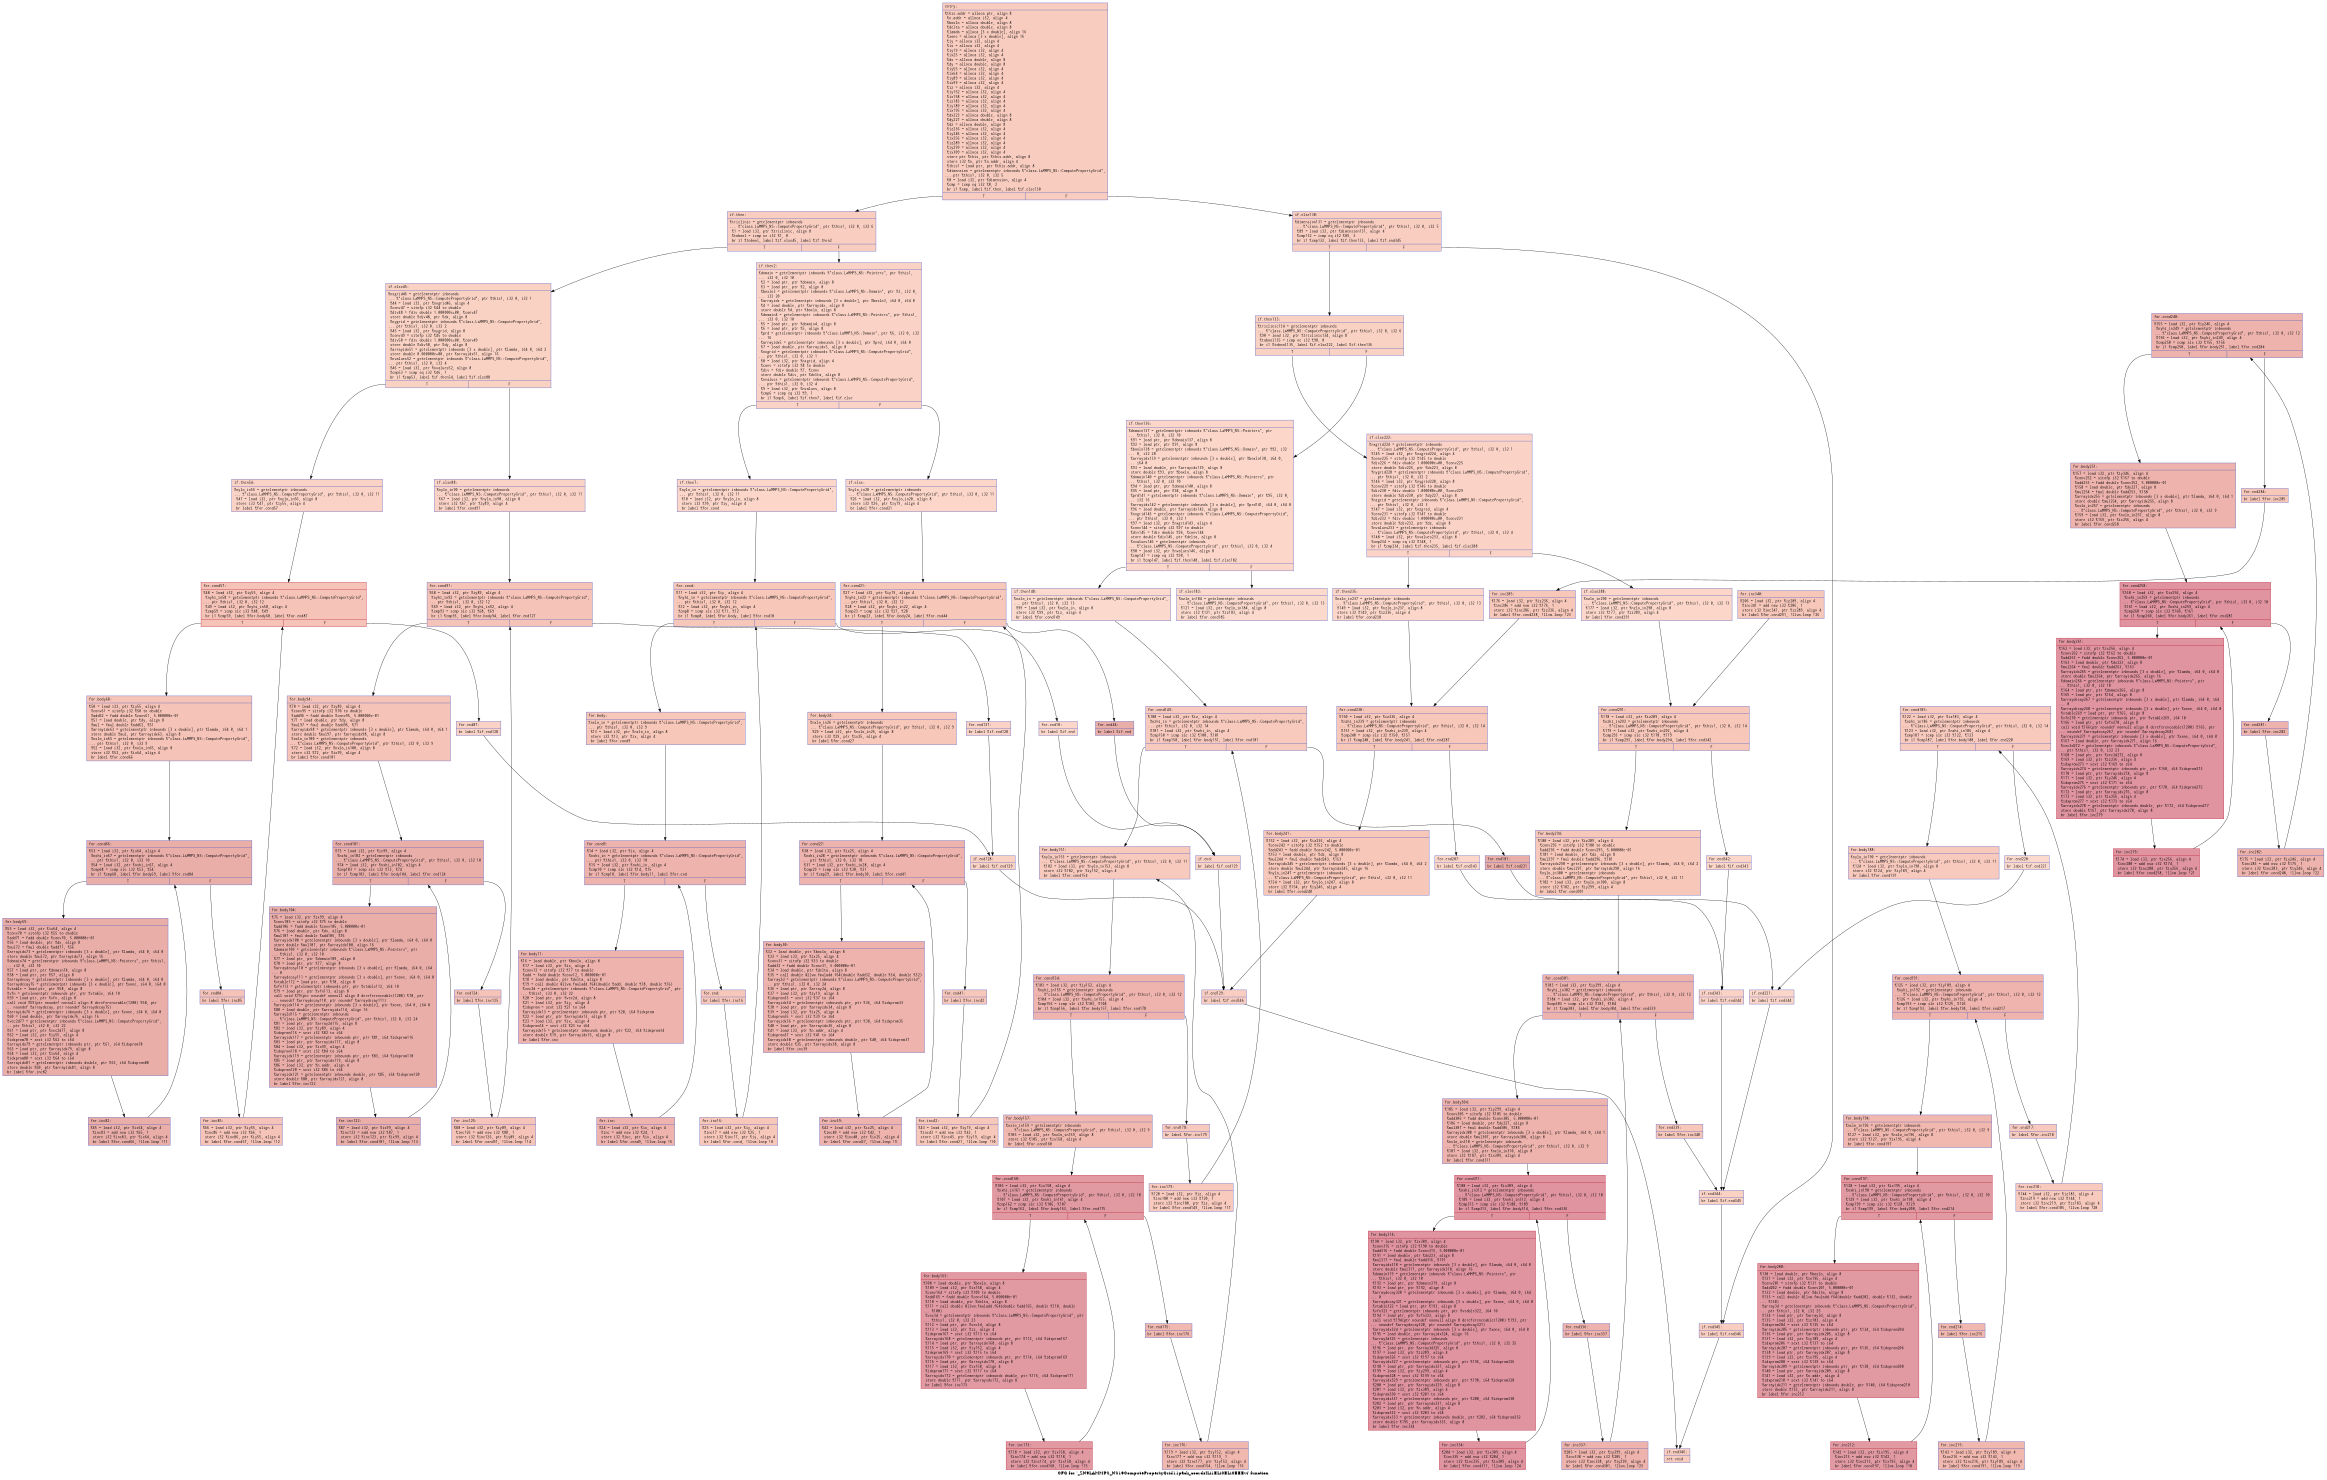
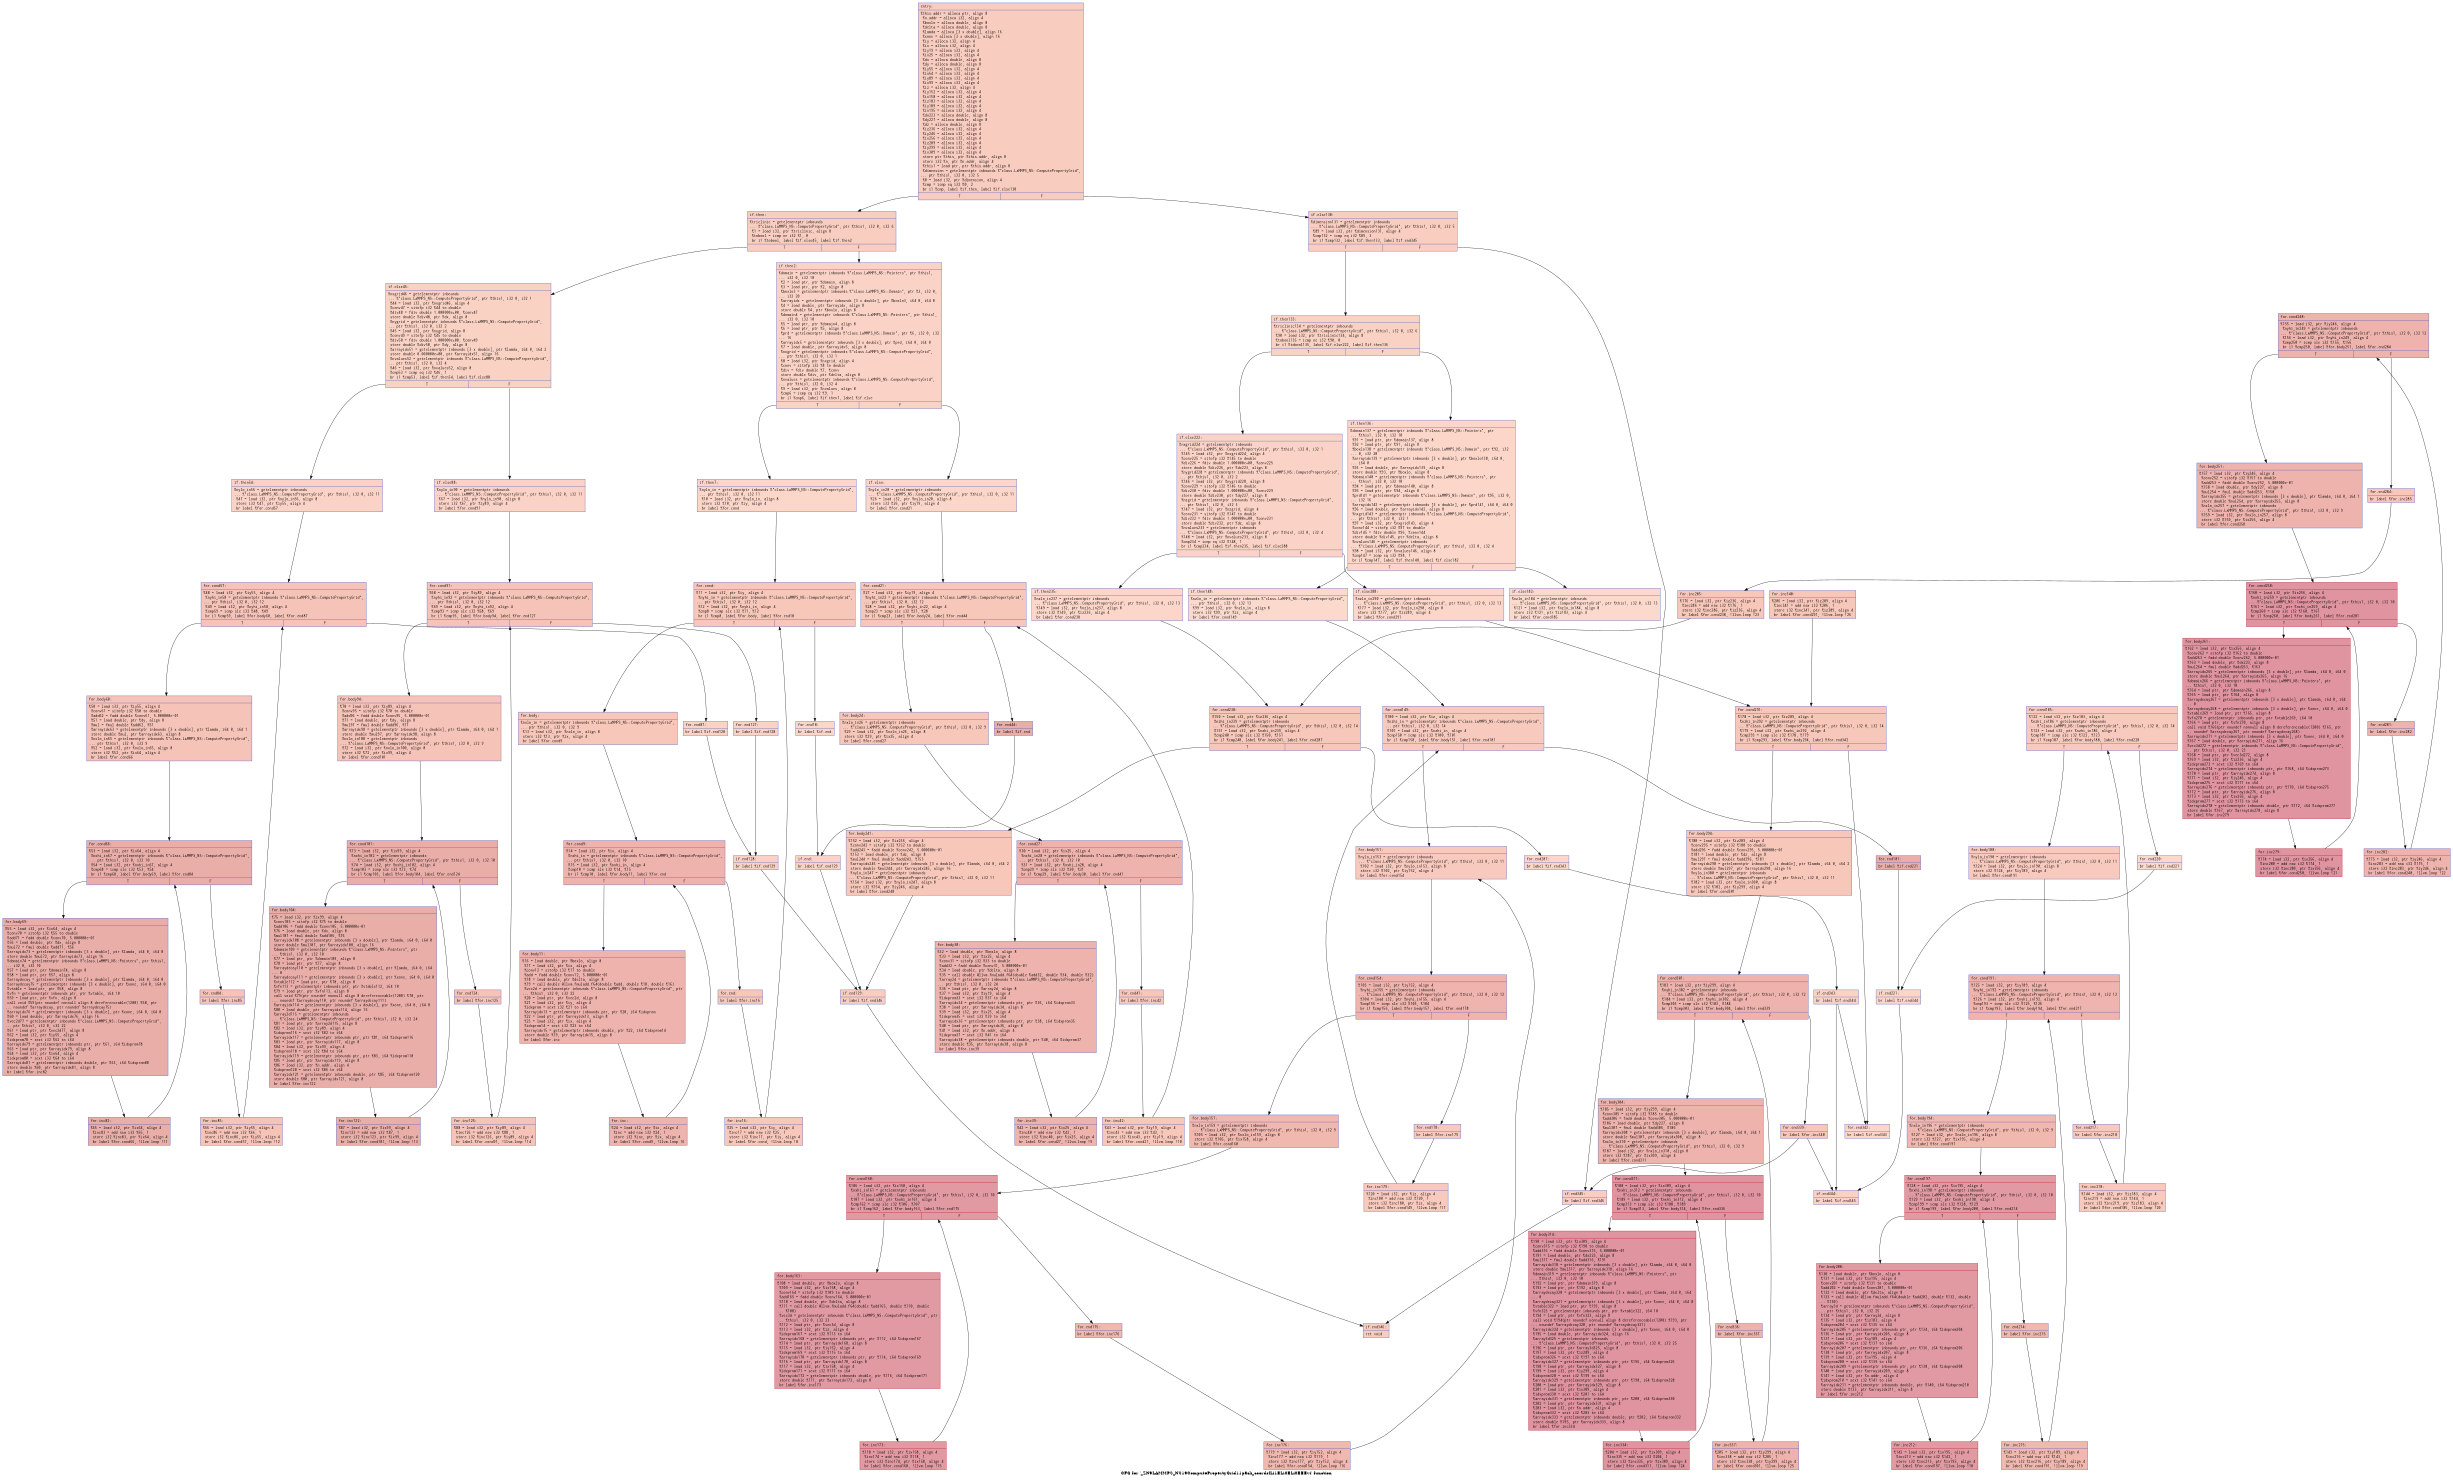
(284, 604) -> (284, 604)
(1725, 928) -> (1851, 1063)
(1721, 1262) -> (1698, 1171)
